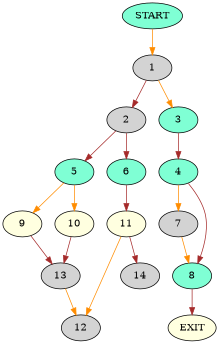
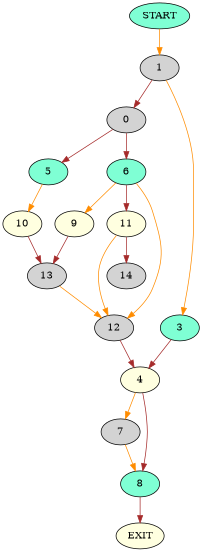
(126, 120) -> (126, 120)
(178, 172) -> (140, 380)
(51, 195) -> (103, 195)
none -> (161, 250)
none -> (125, 351)
